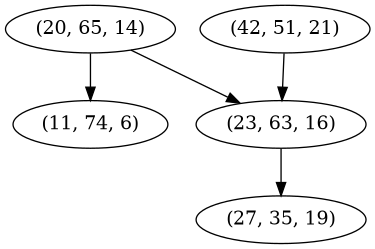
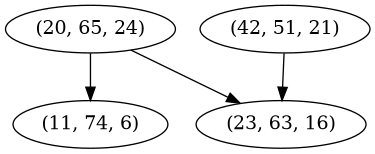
(90, 29) -> (90, 29)
(281, 220) -> none
